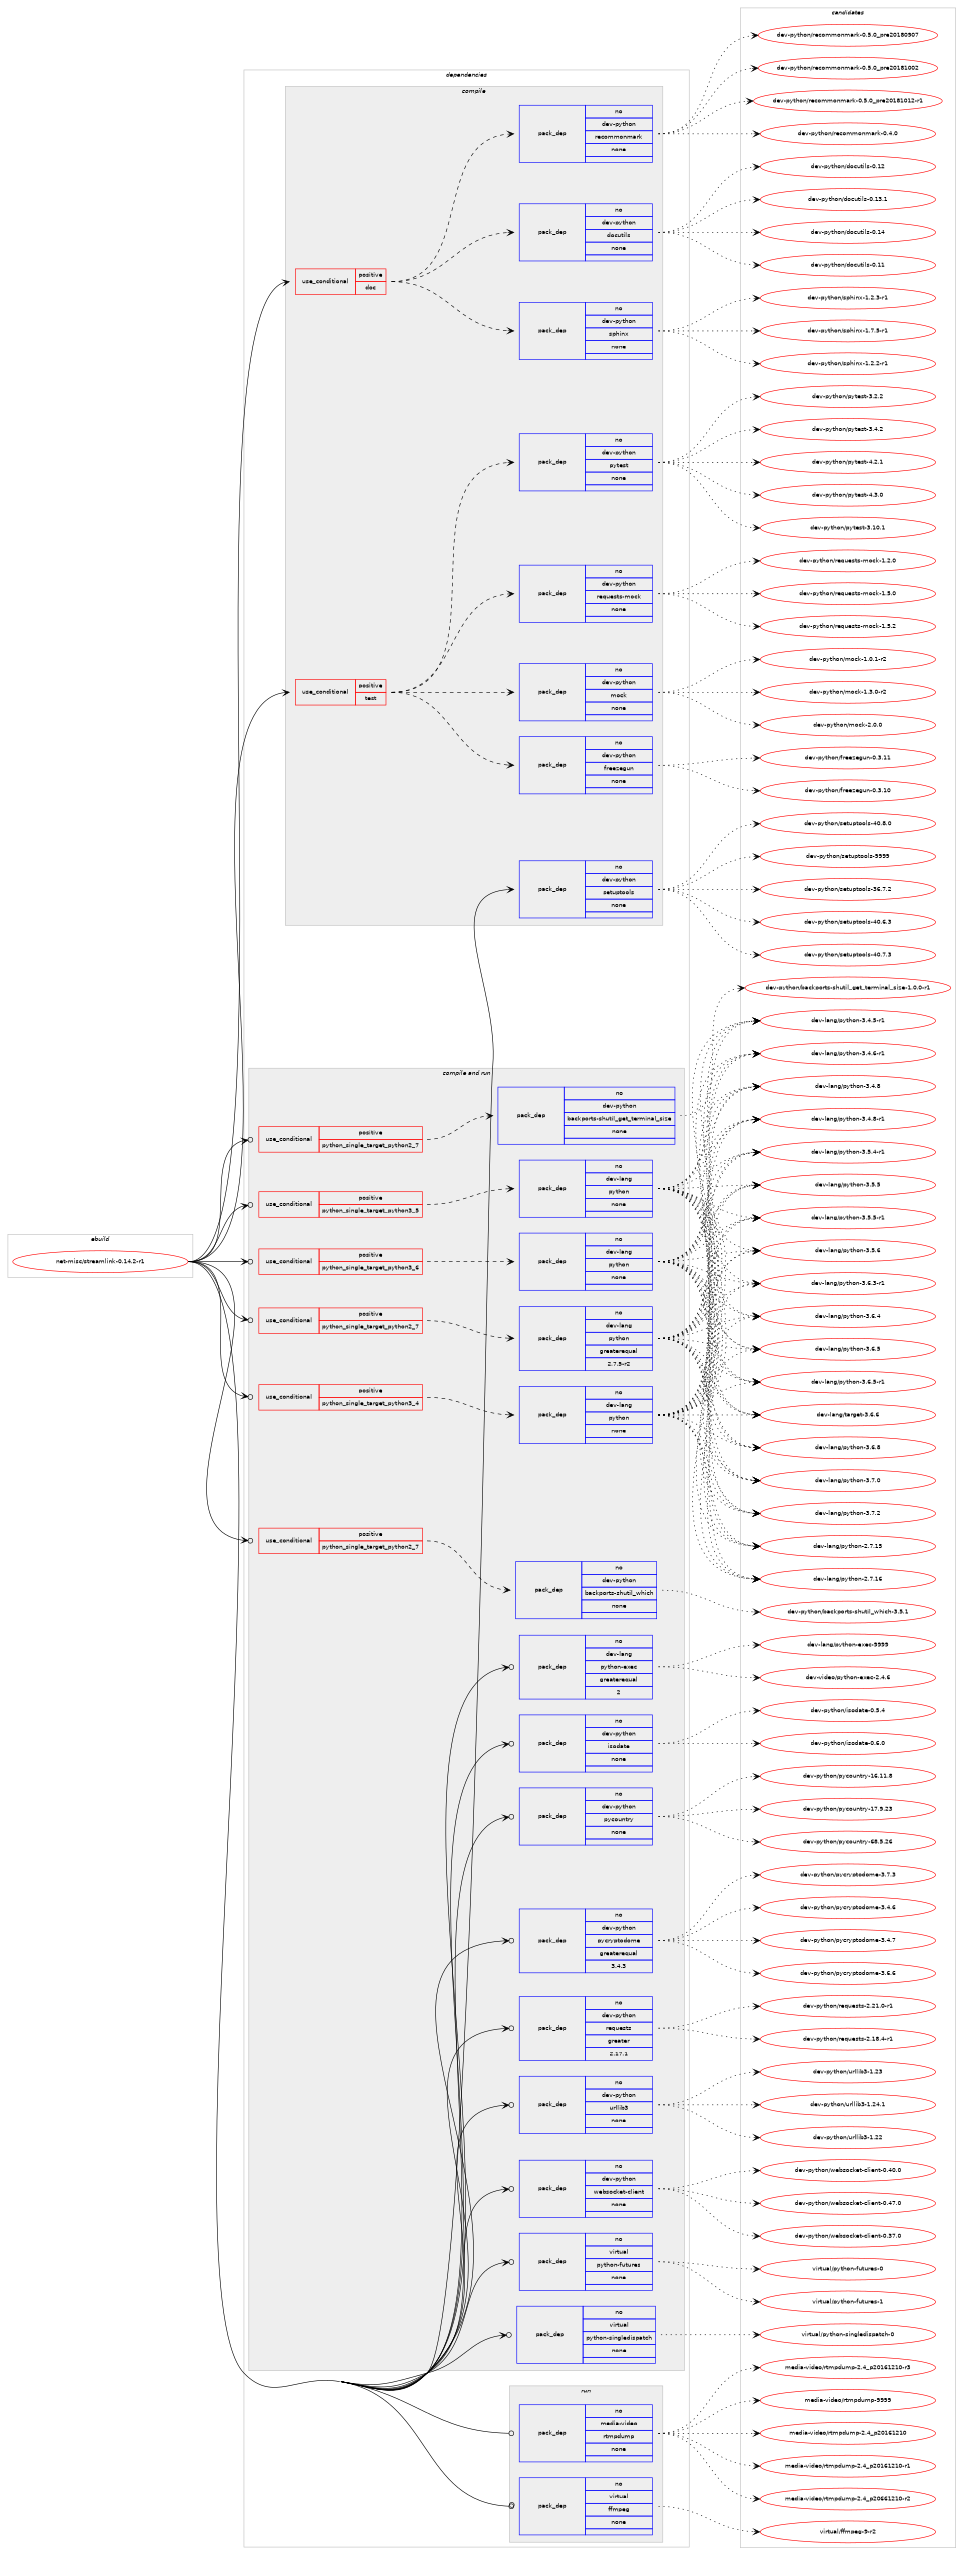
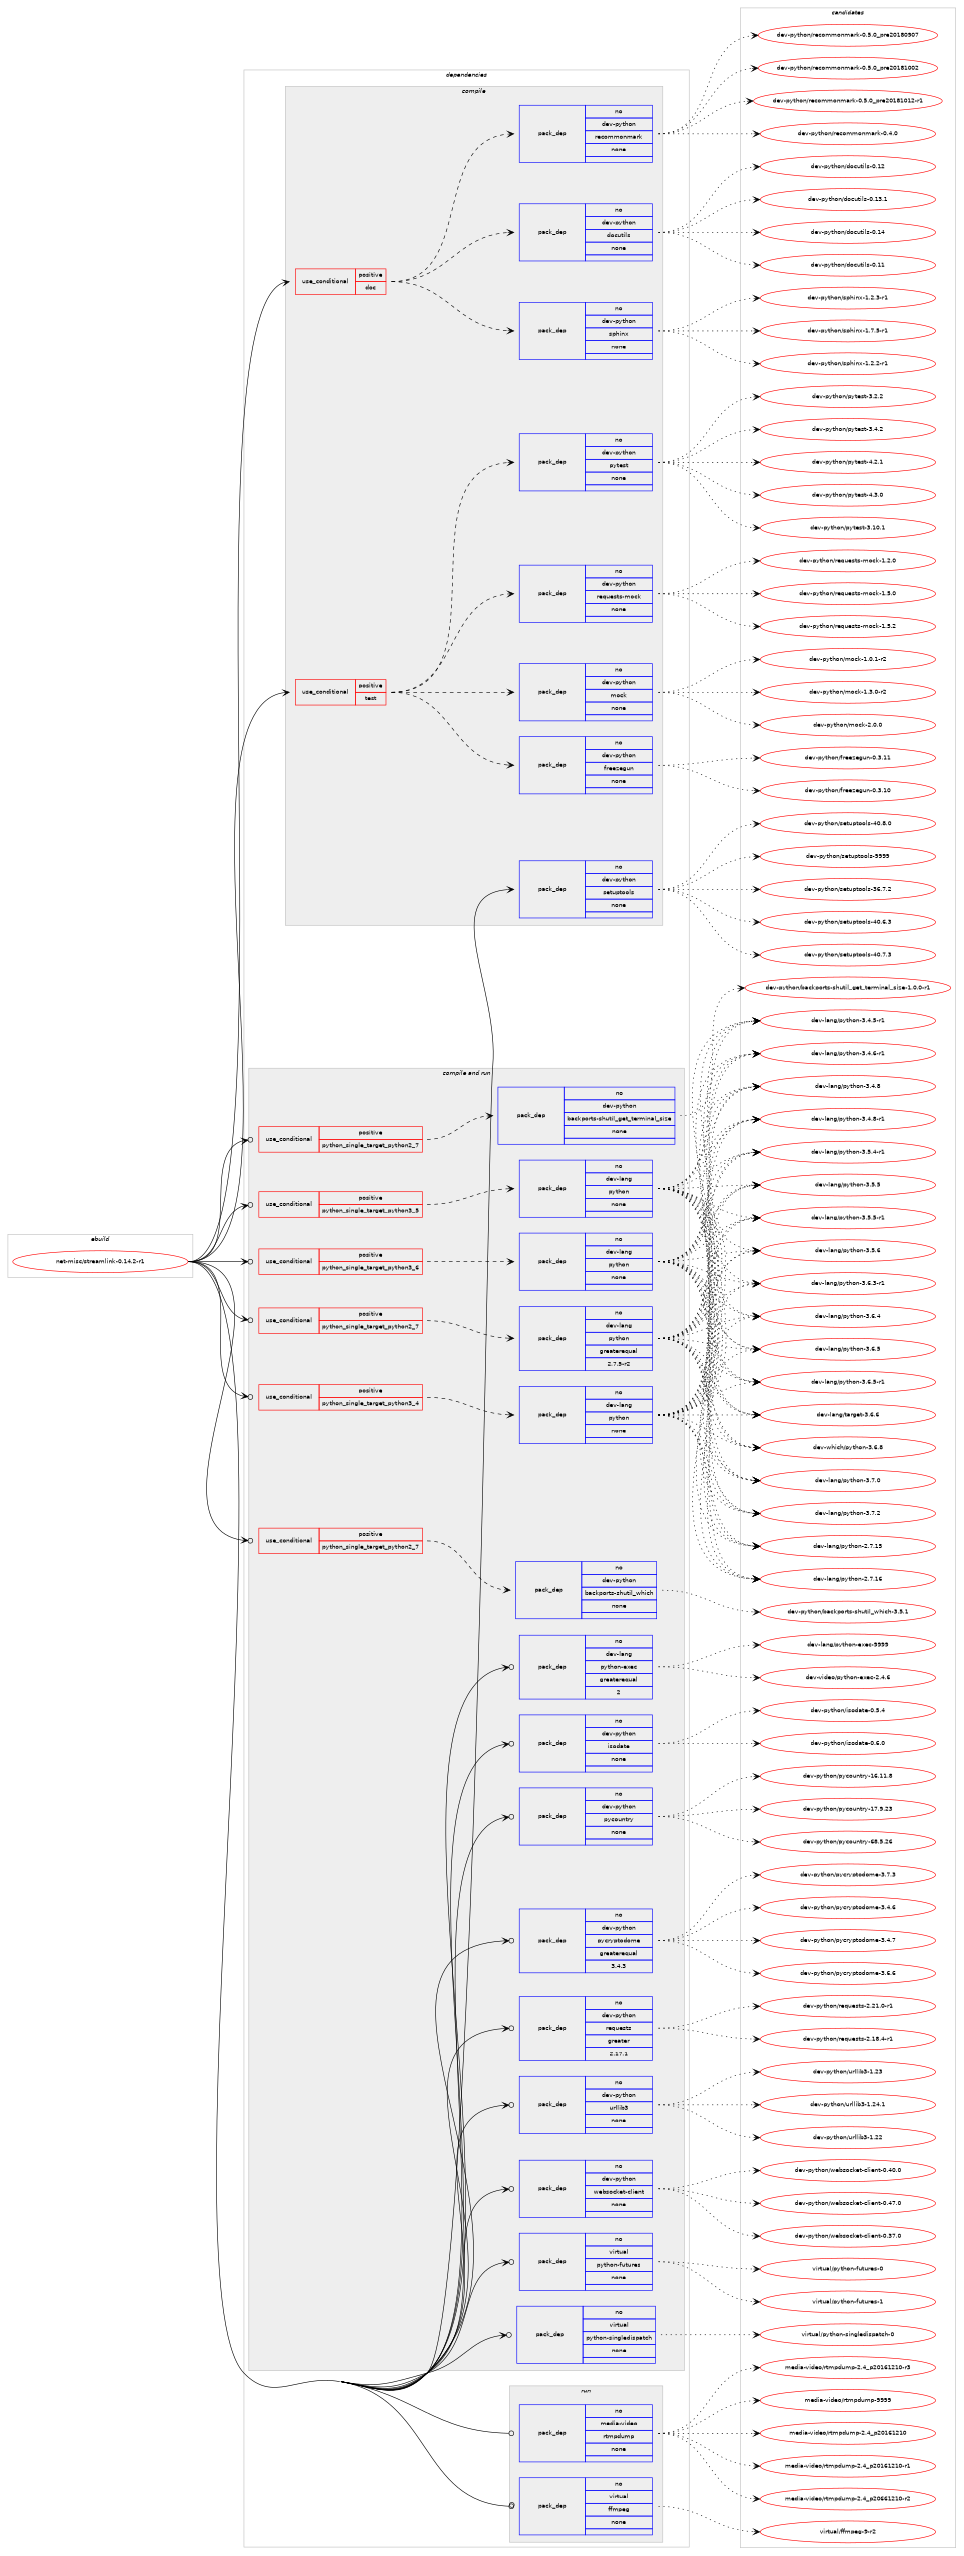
(848, 1448) -> (848, 1448)
